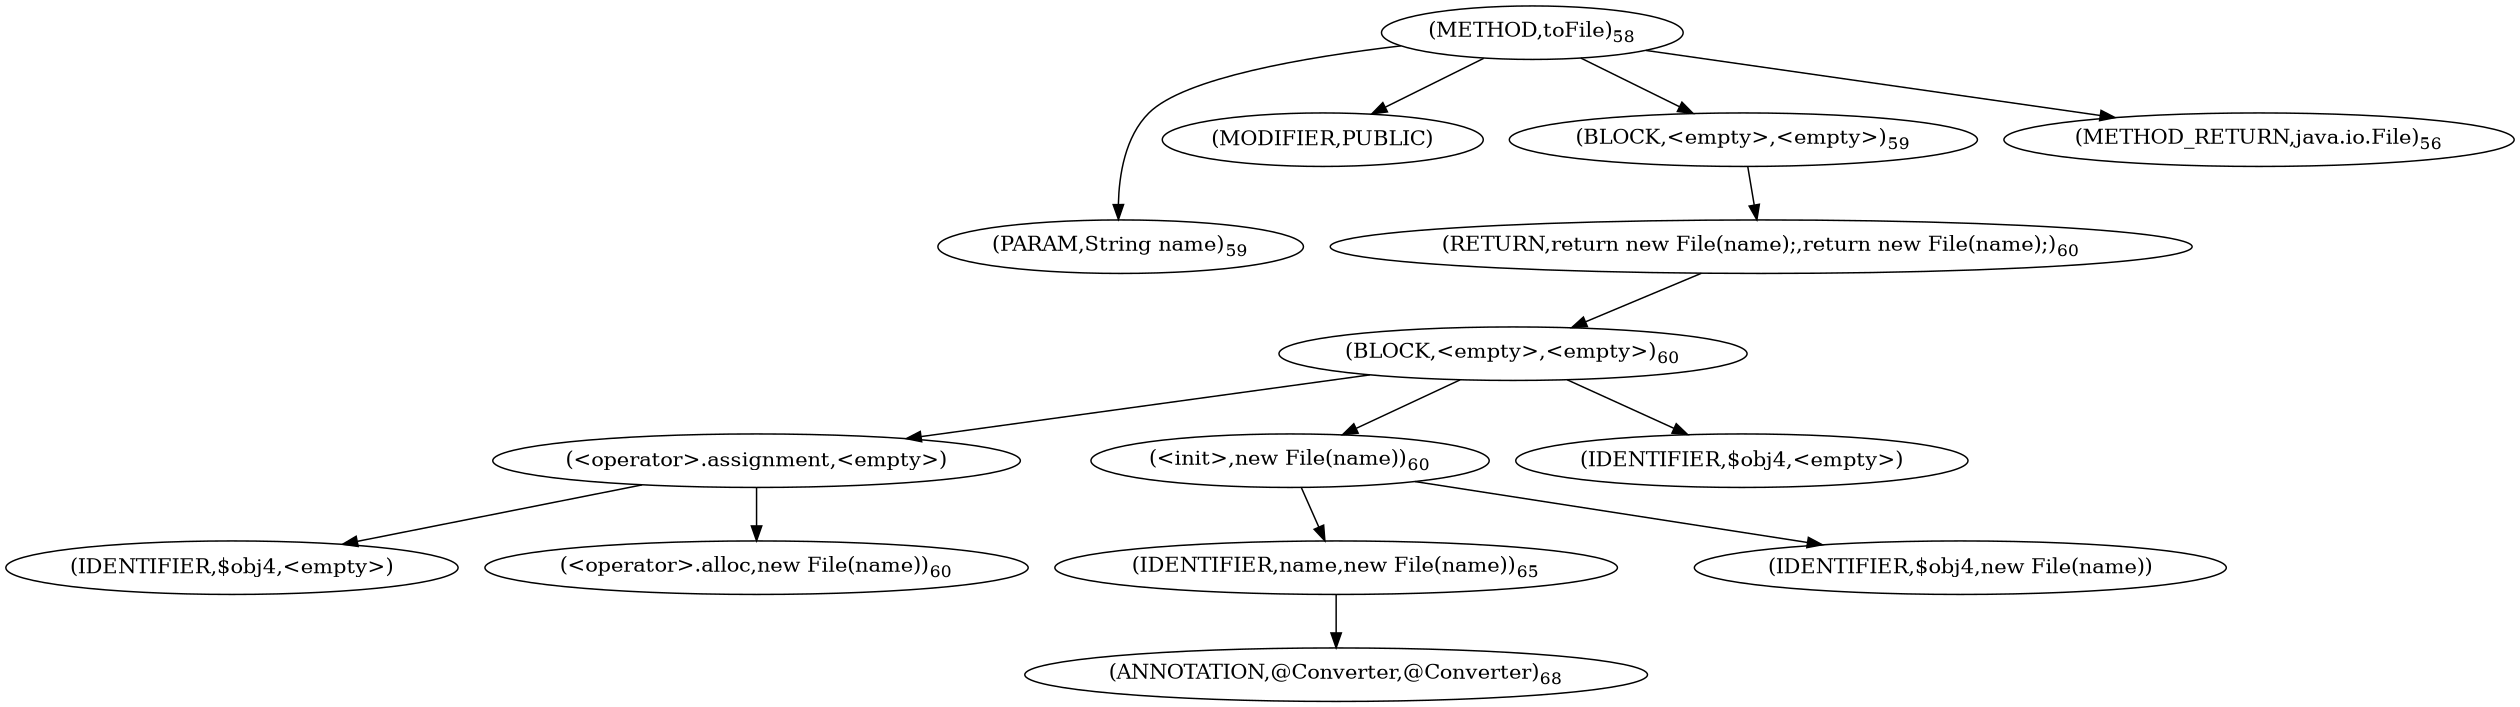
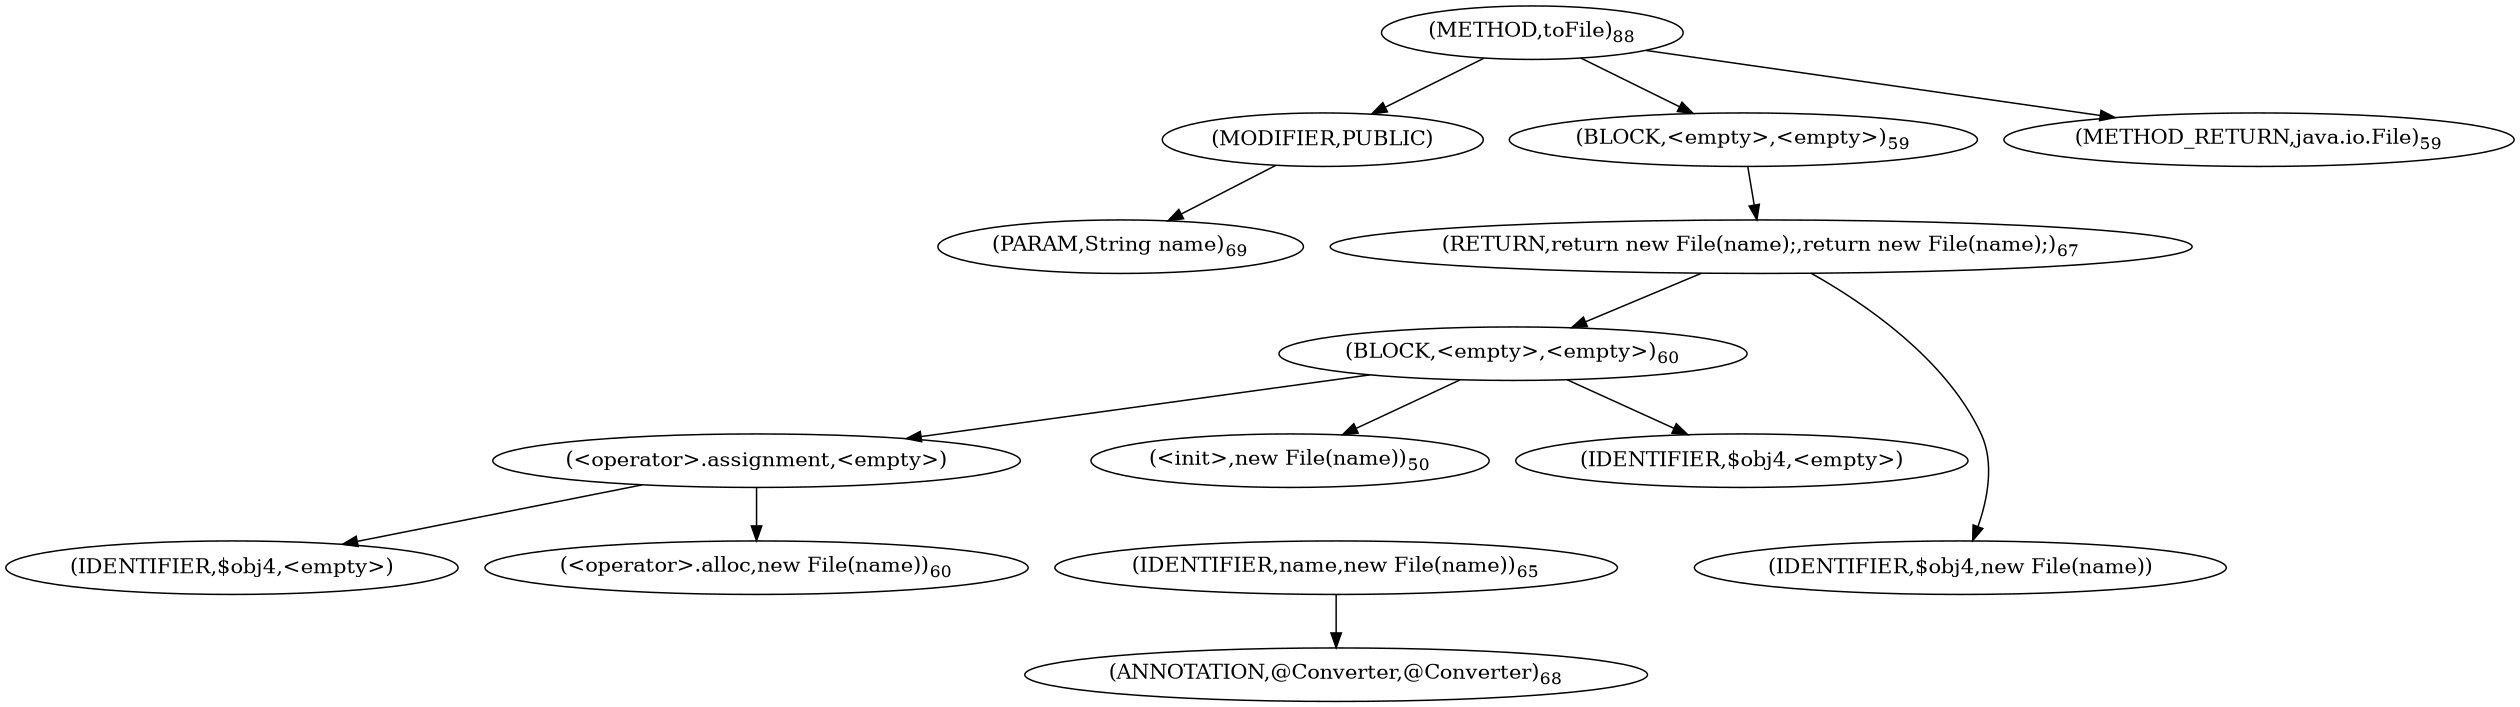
(1624, 30) -> (1624, 30)
(1223, 78) -> (1229, 190)
(2431, 137) -> (2431, 137)
(1237, 244) -> (1237, 244)
(2069, 244) -> (2069, 244)
(1419, 458) -> (1419, 458)
(1310, 508) -> none
(1611, 512) -> (1942, 375)
